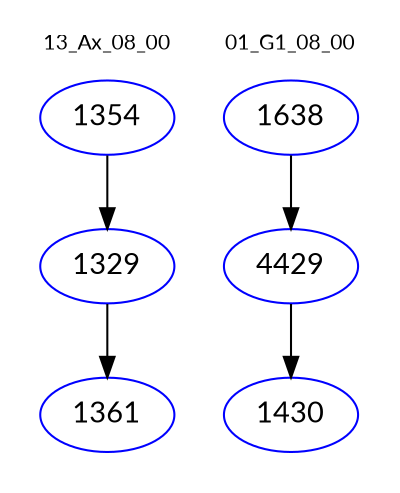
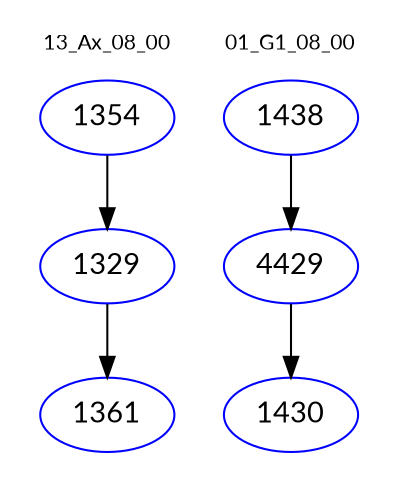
(291, 118) -> (291, 118)
